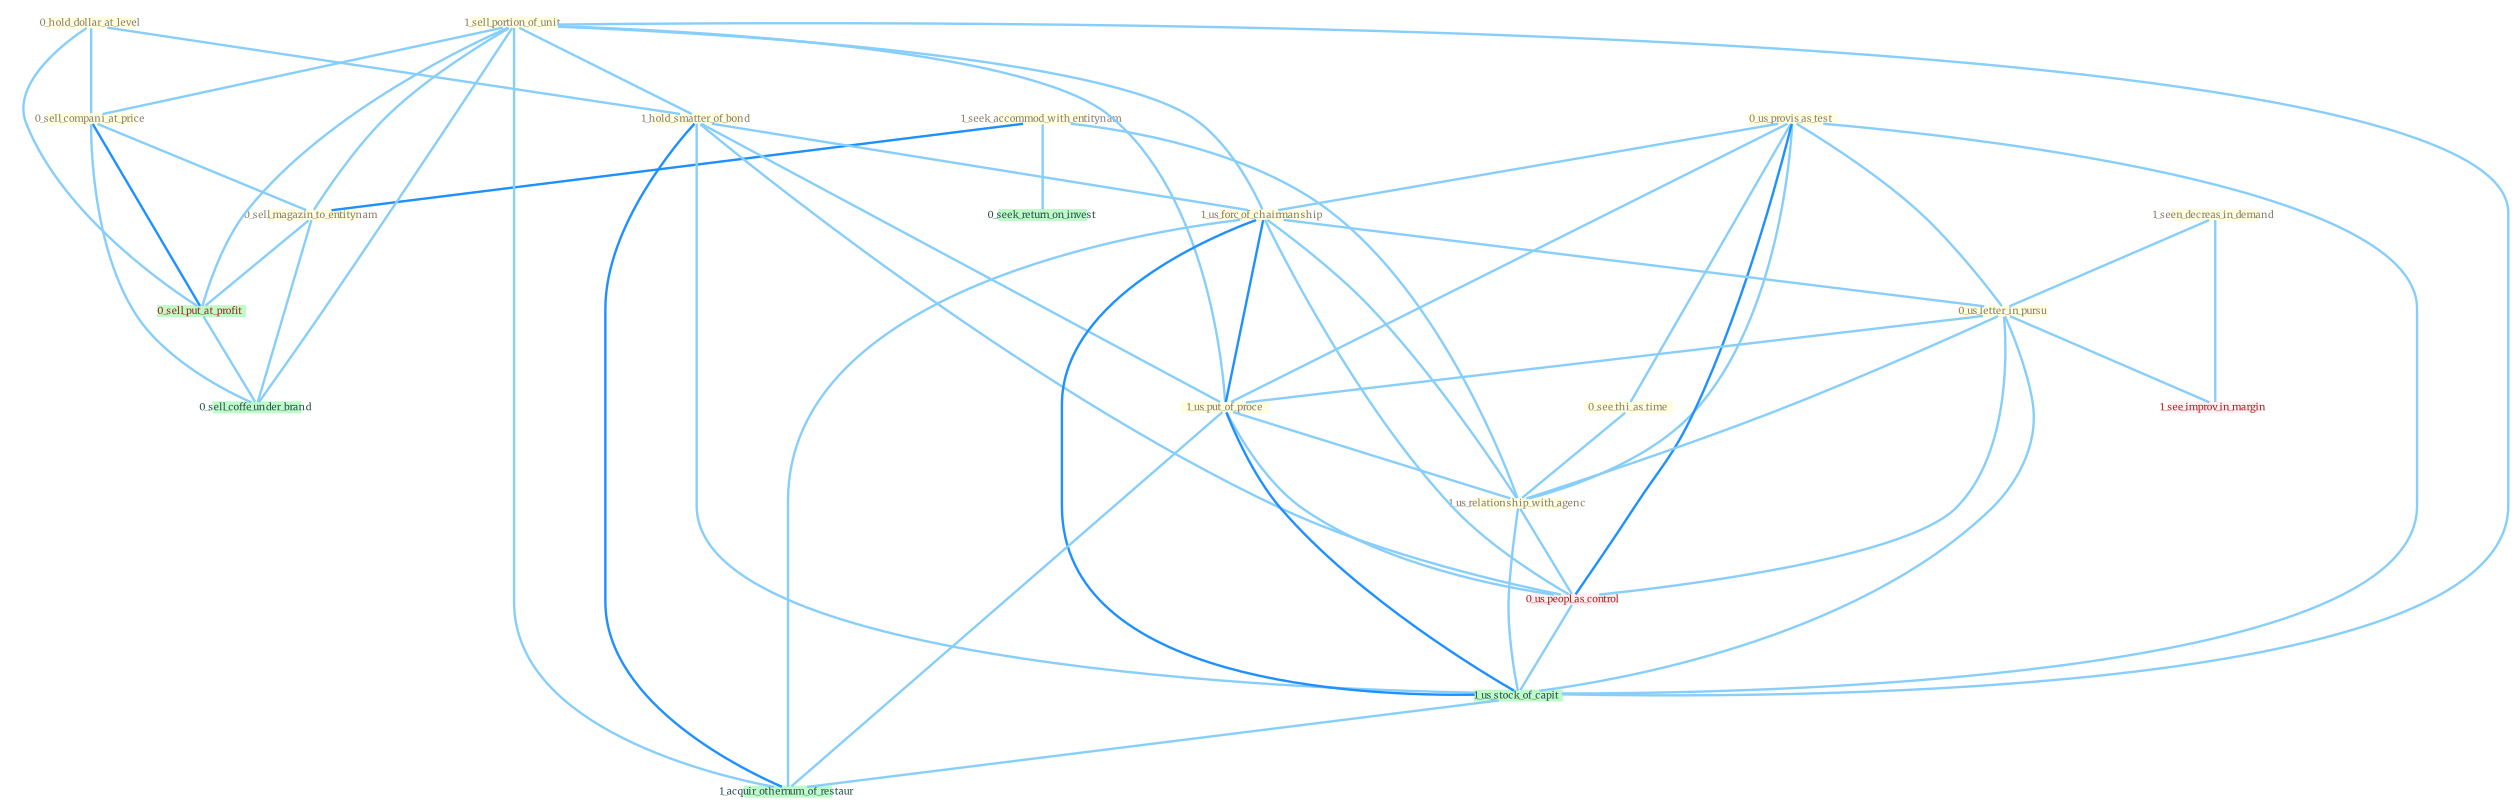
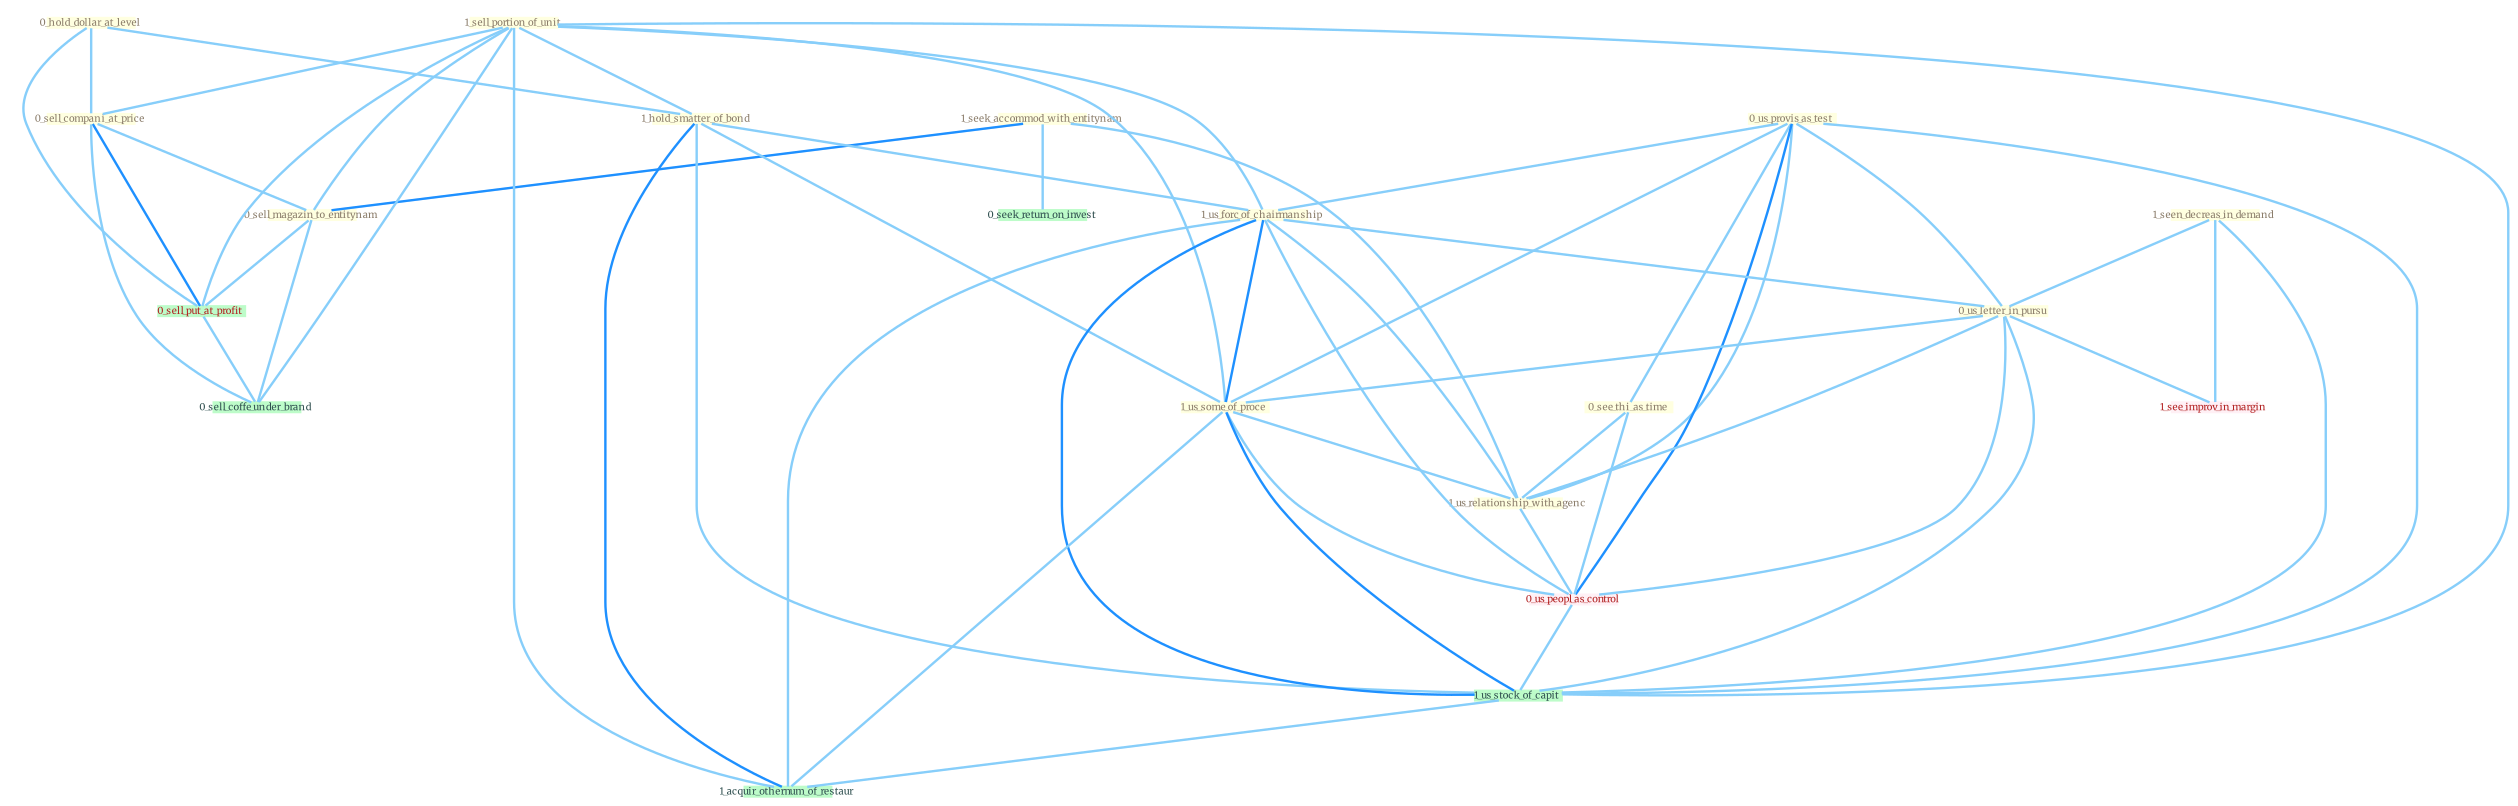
(1225, 407) -> (1225, 407)
(1104, 412) -> (1601, 503)
(1509, 604) -> (2127, 634)
